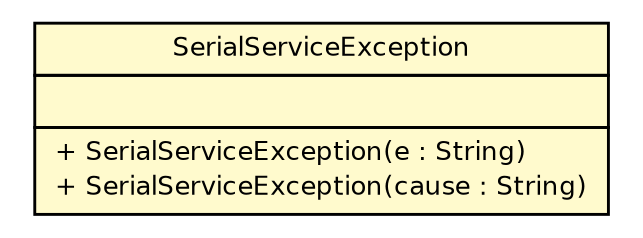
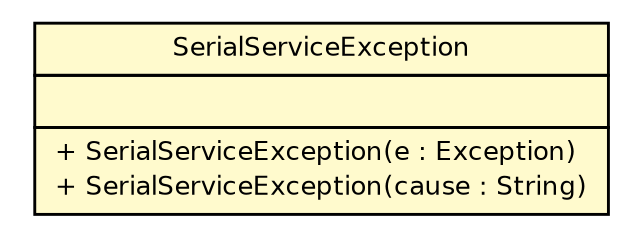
(291, 152) -> (317, 152)
